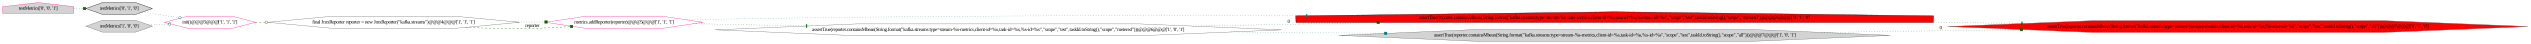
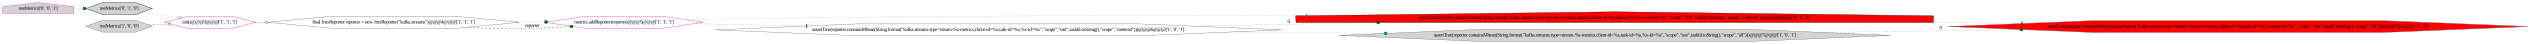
(158, 25) -> (158, 25)
